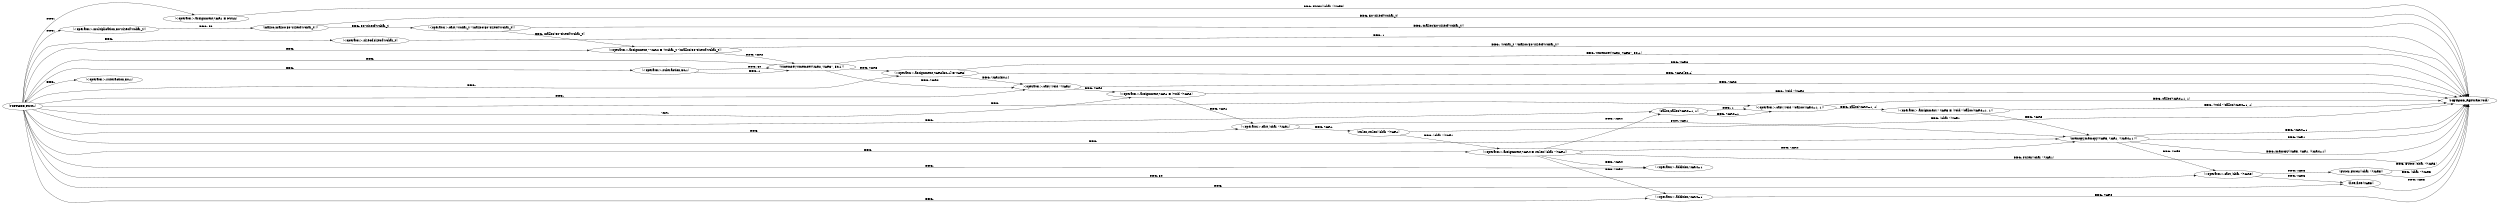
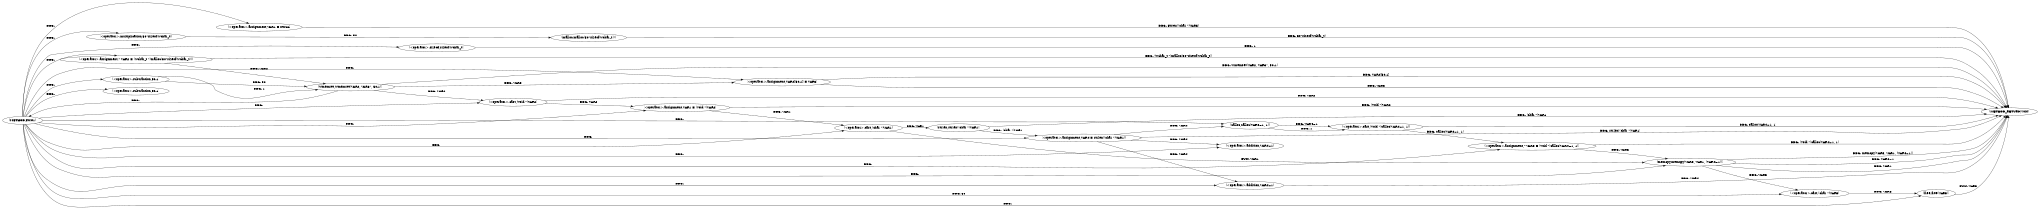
(472, 28) -> none
(989, 80) -> none
(895, 105) -> (753, 166)
(666, 113) -> (350, 124)
(1826, 149) -> none
(2361, 172) -> none
(2416, 180) -> (1968, 186)
